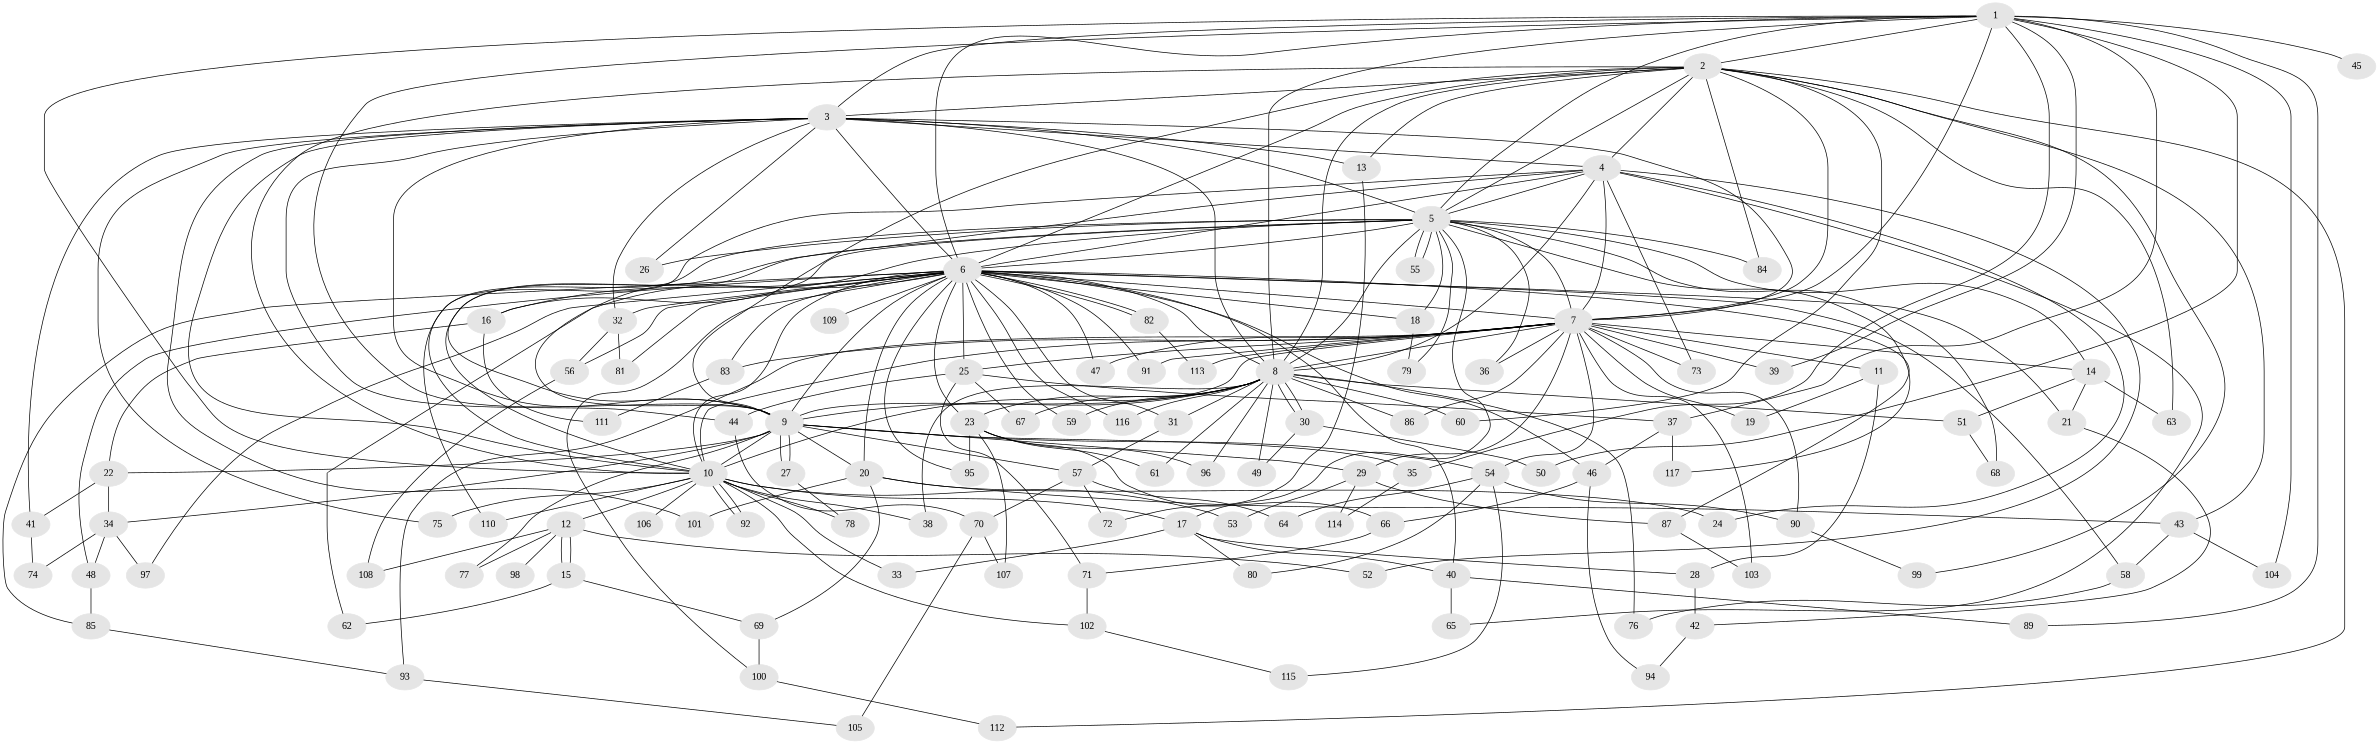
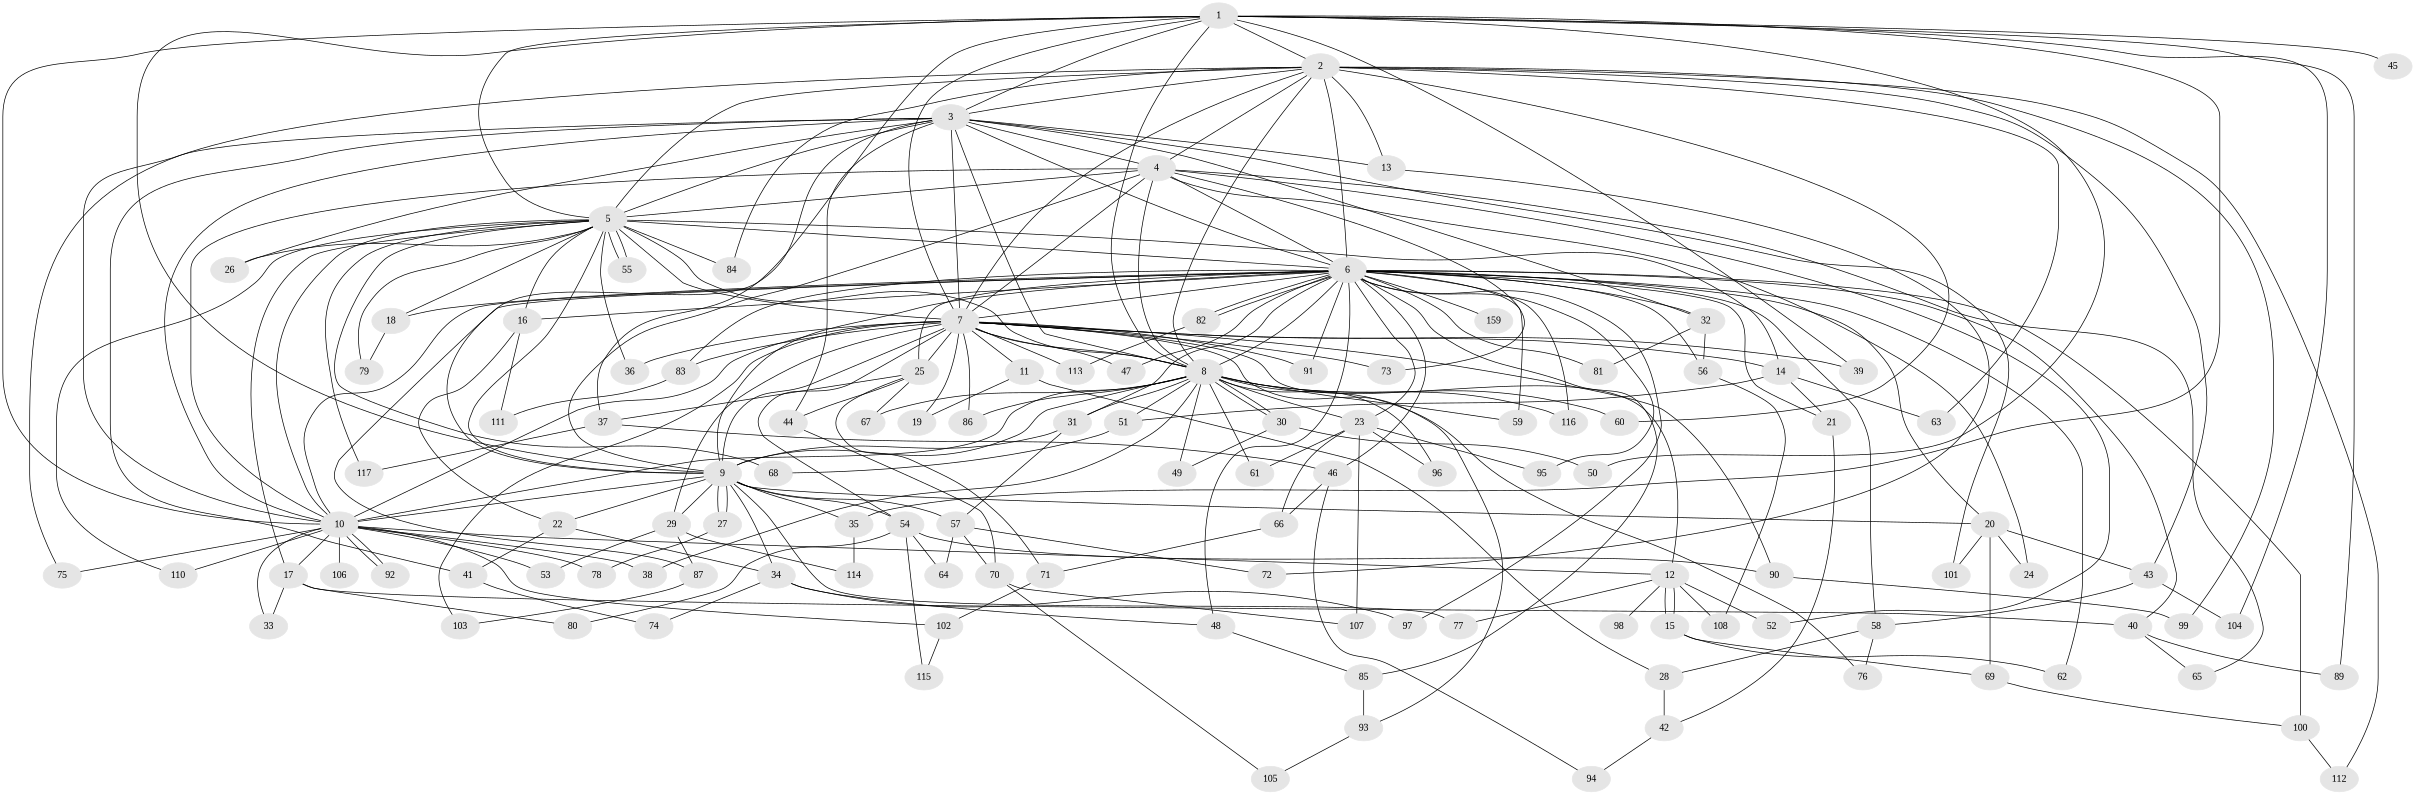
(1359, 43) -> none
(1083, 155) -> (897, 447)
(830, 321) -> (1494, 321)
none -> (1494, 387)
(1423, 558) -> (1753, 656)
